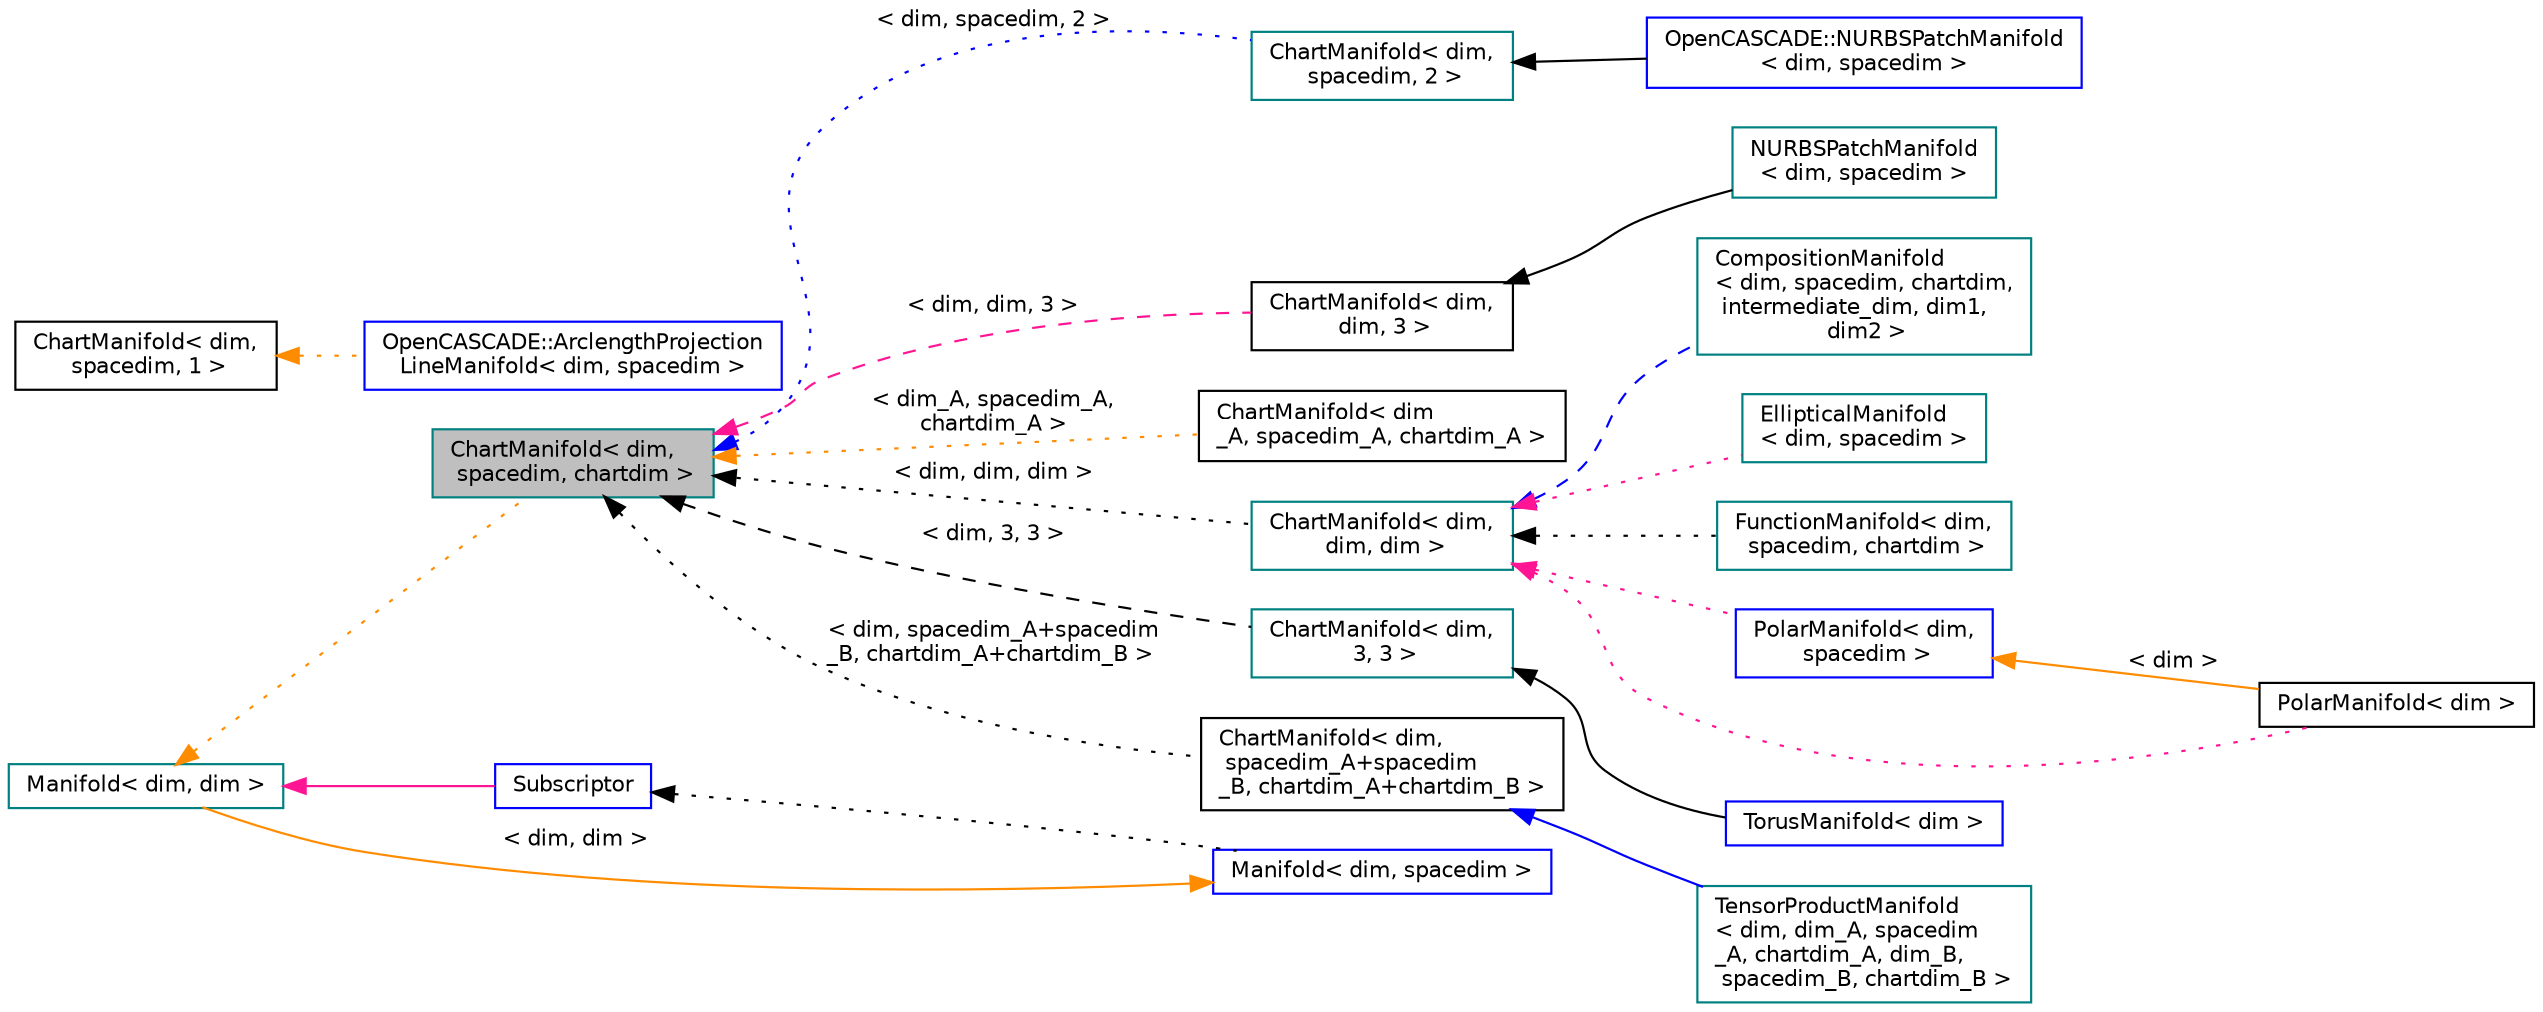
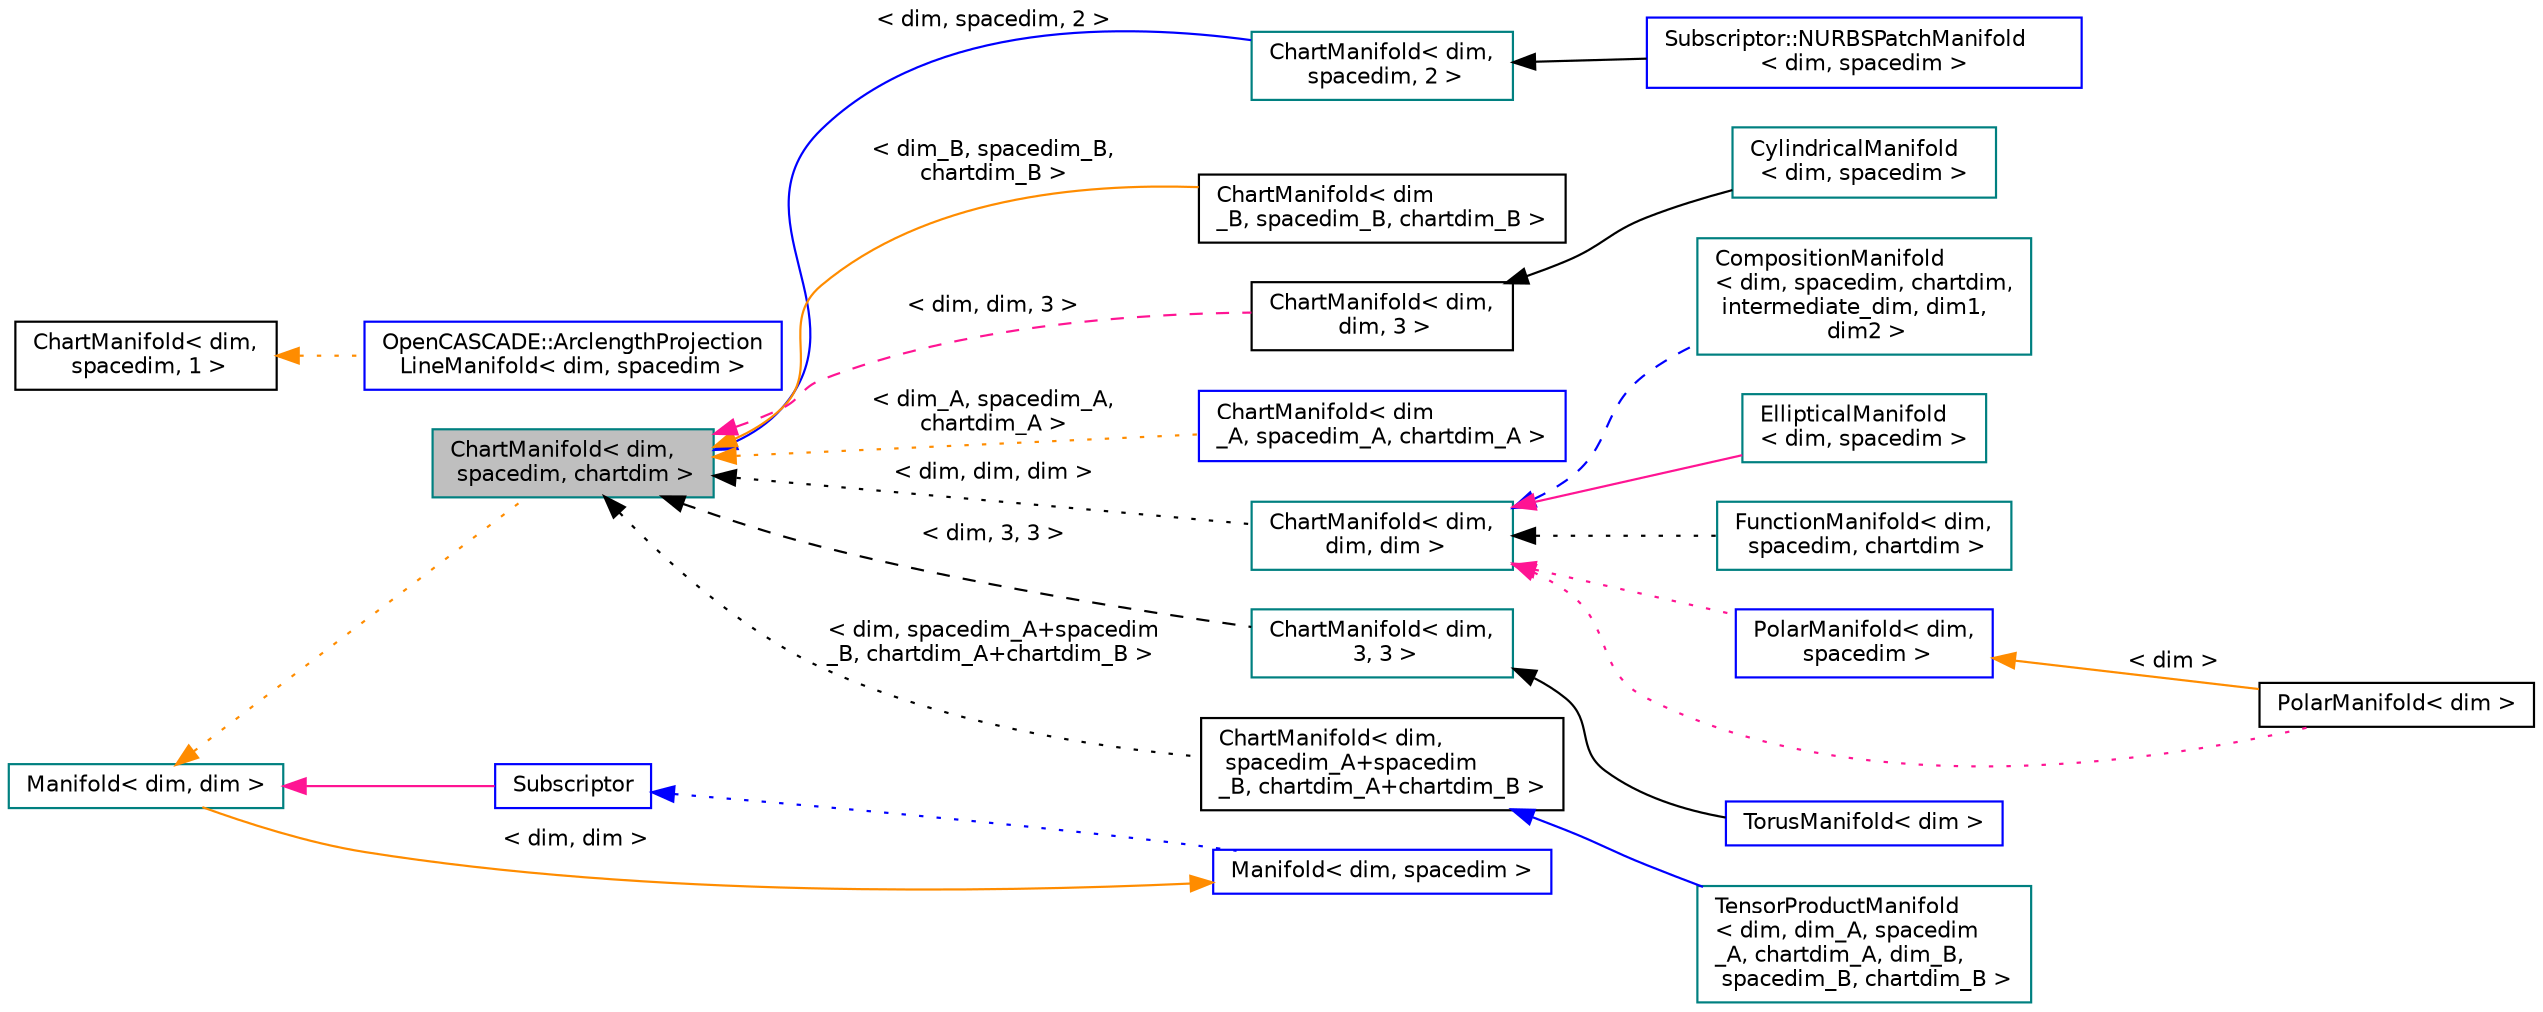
(1864, 53) -> (1864, 53)
(860, 99) -> (860, 99)
(1864, 162) -> (1864, 162)
none -> (1382, 209)
(1382, 426) -> (1382, 426)
(1639, 478) -> (1639, 478)
(956, 819) -> (956, 819)
